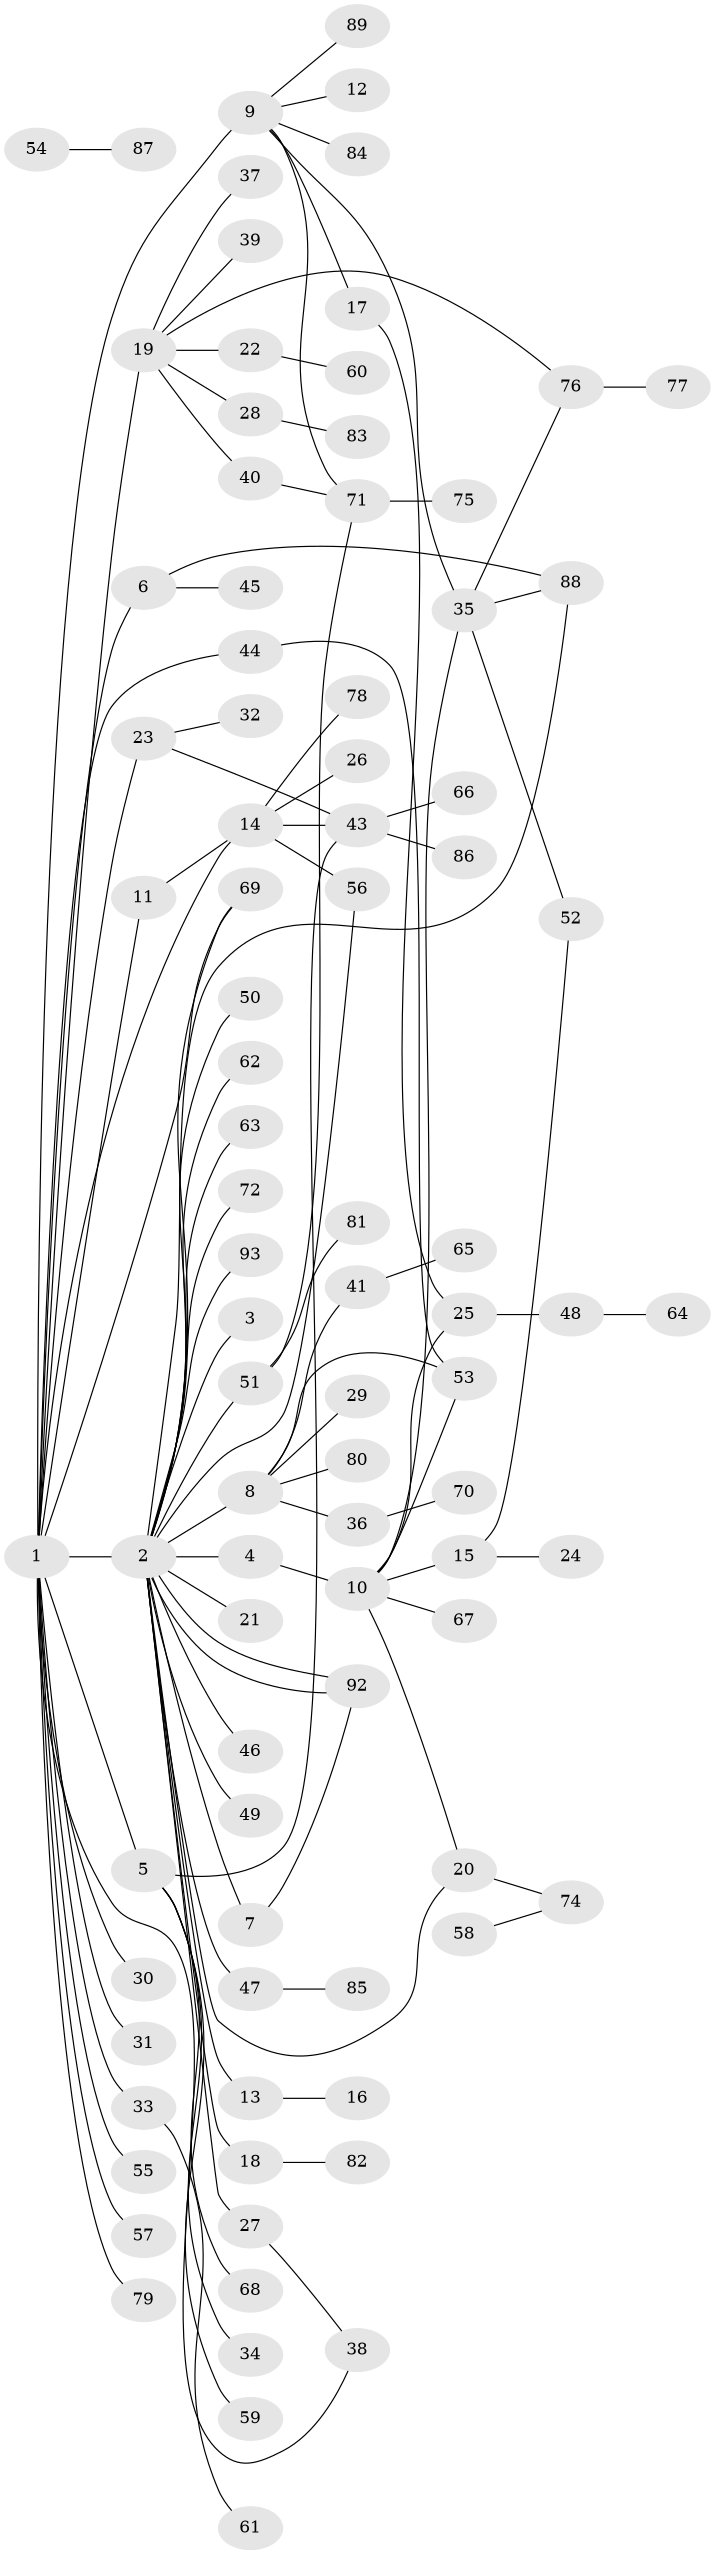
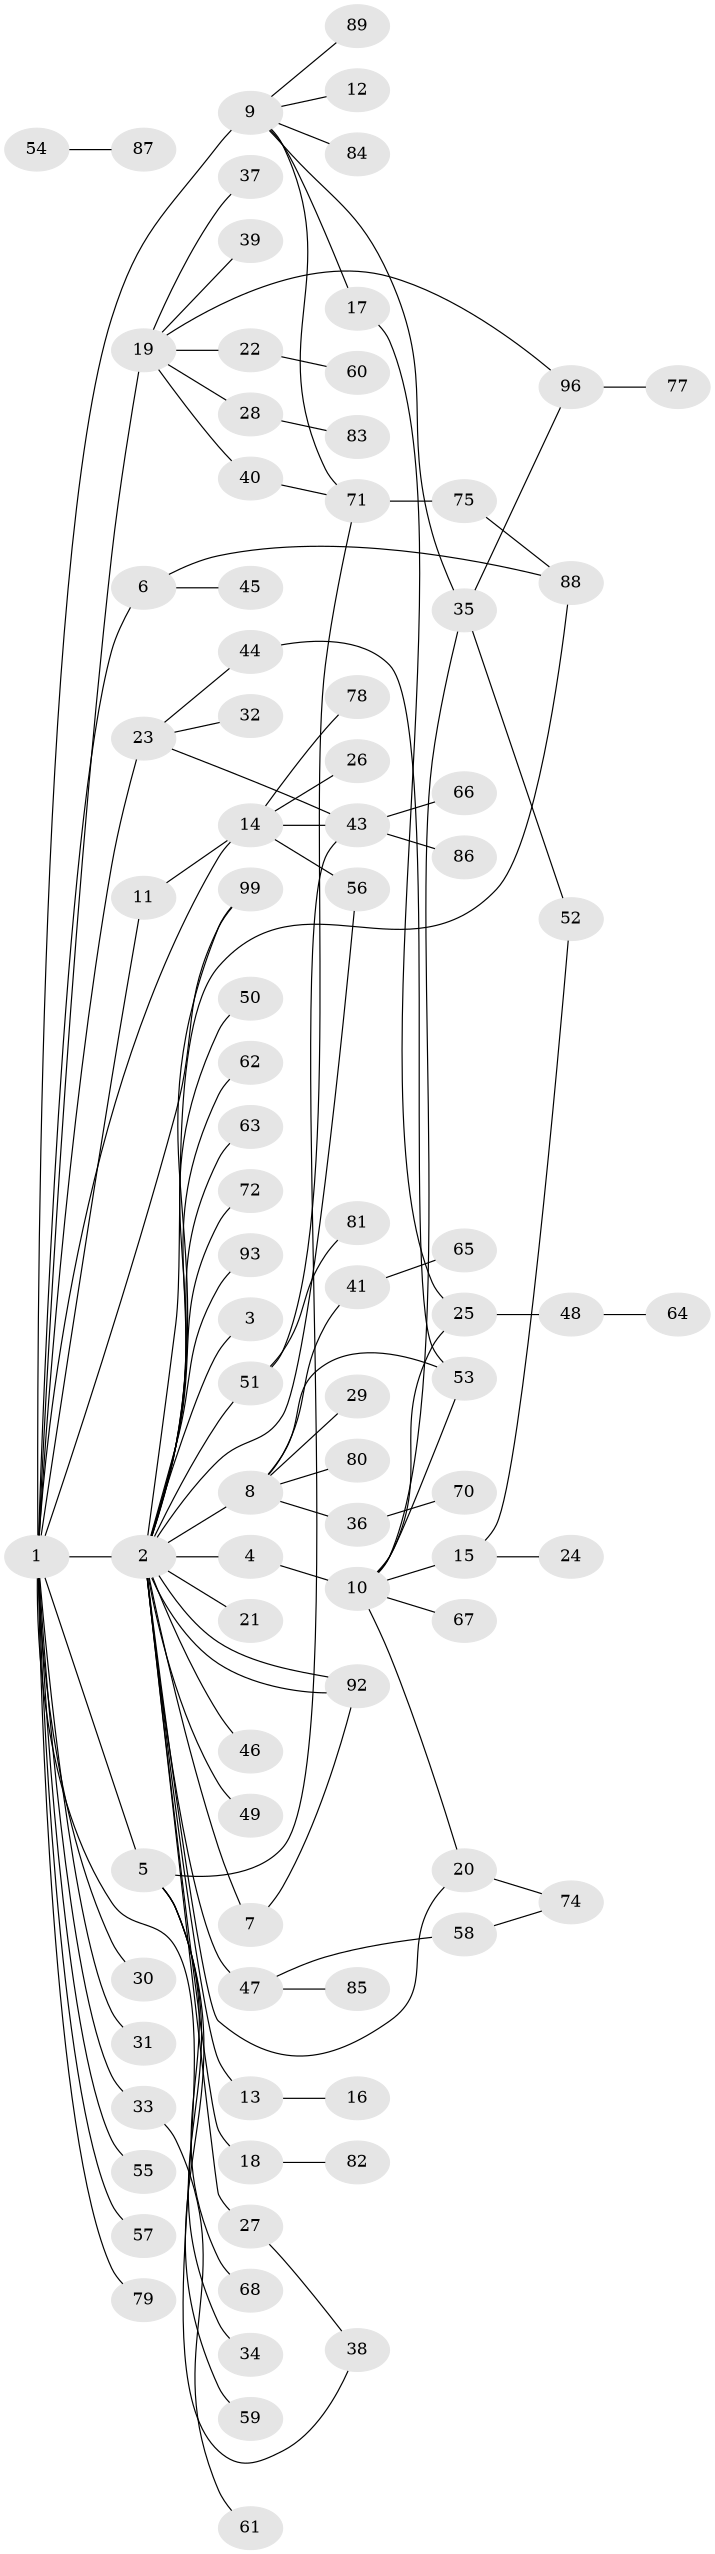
(571, 387) -> (571, 387)
(518, 597) -> (518, 542)
(251, 889) -> (251, 889)
(60, 1058) -> (197, 695)
none -> (353, 1950)
